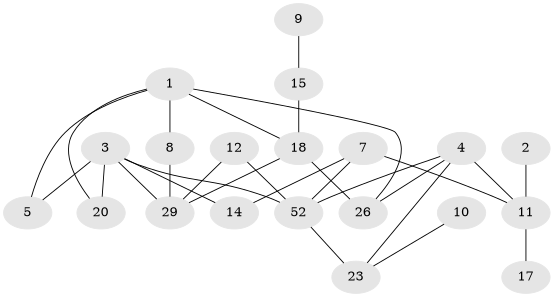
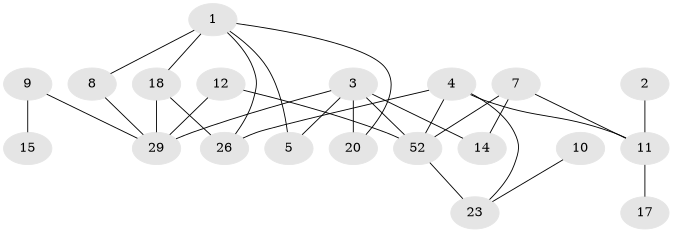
none -> (92, 116)
(299, 116) -> none
